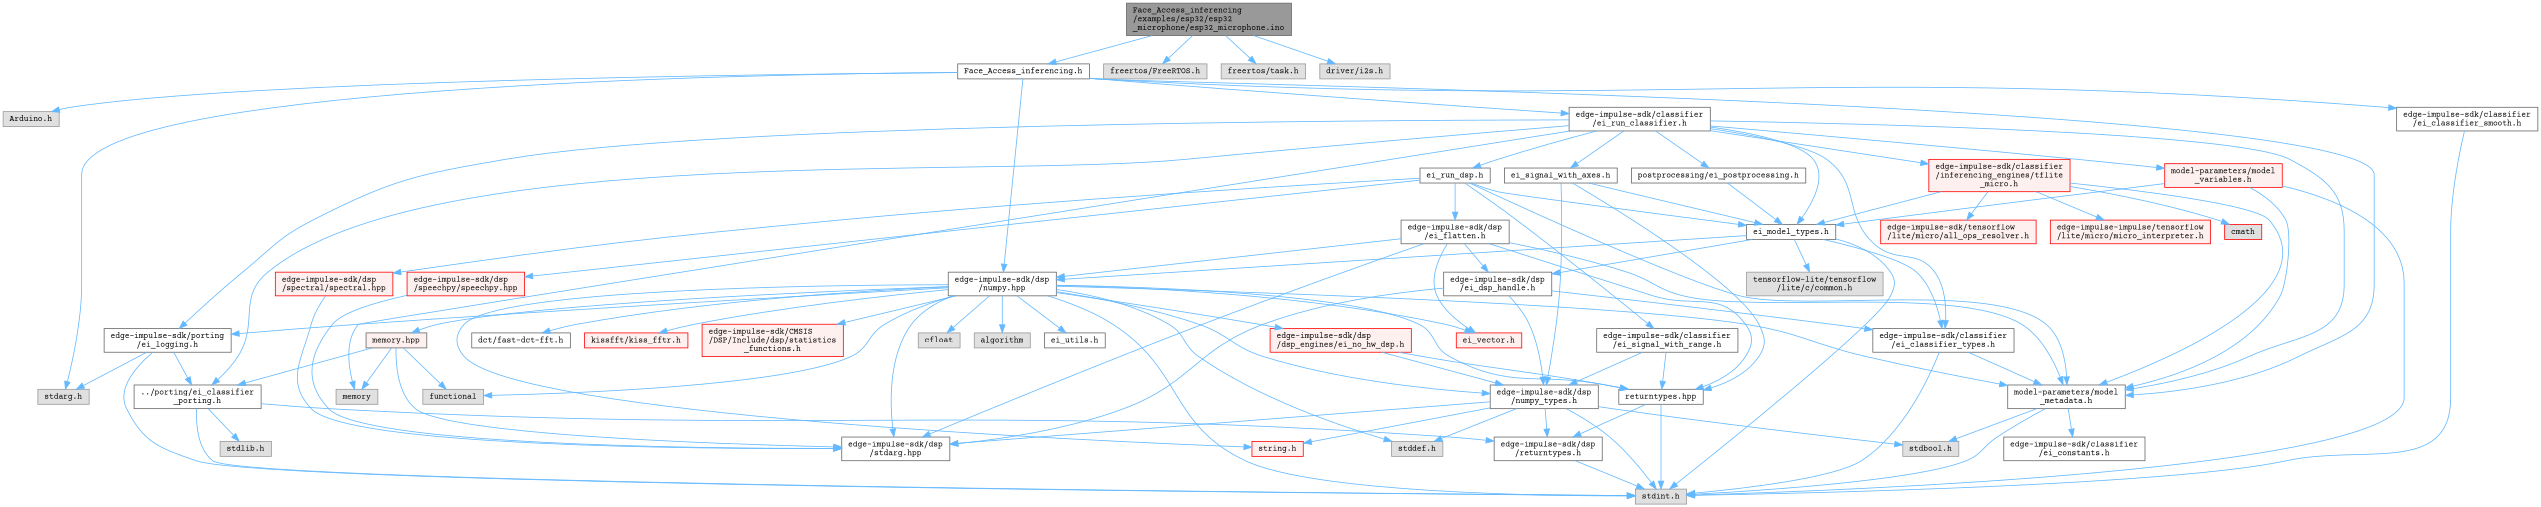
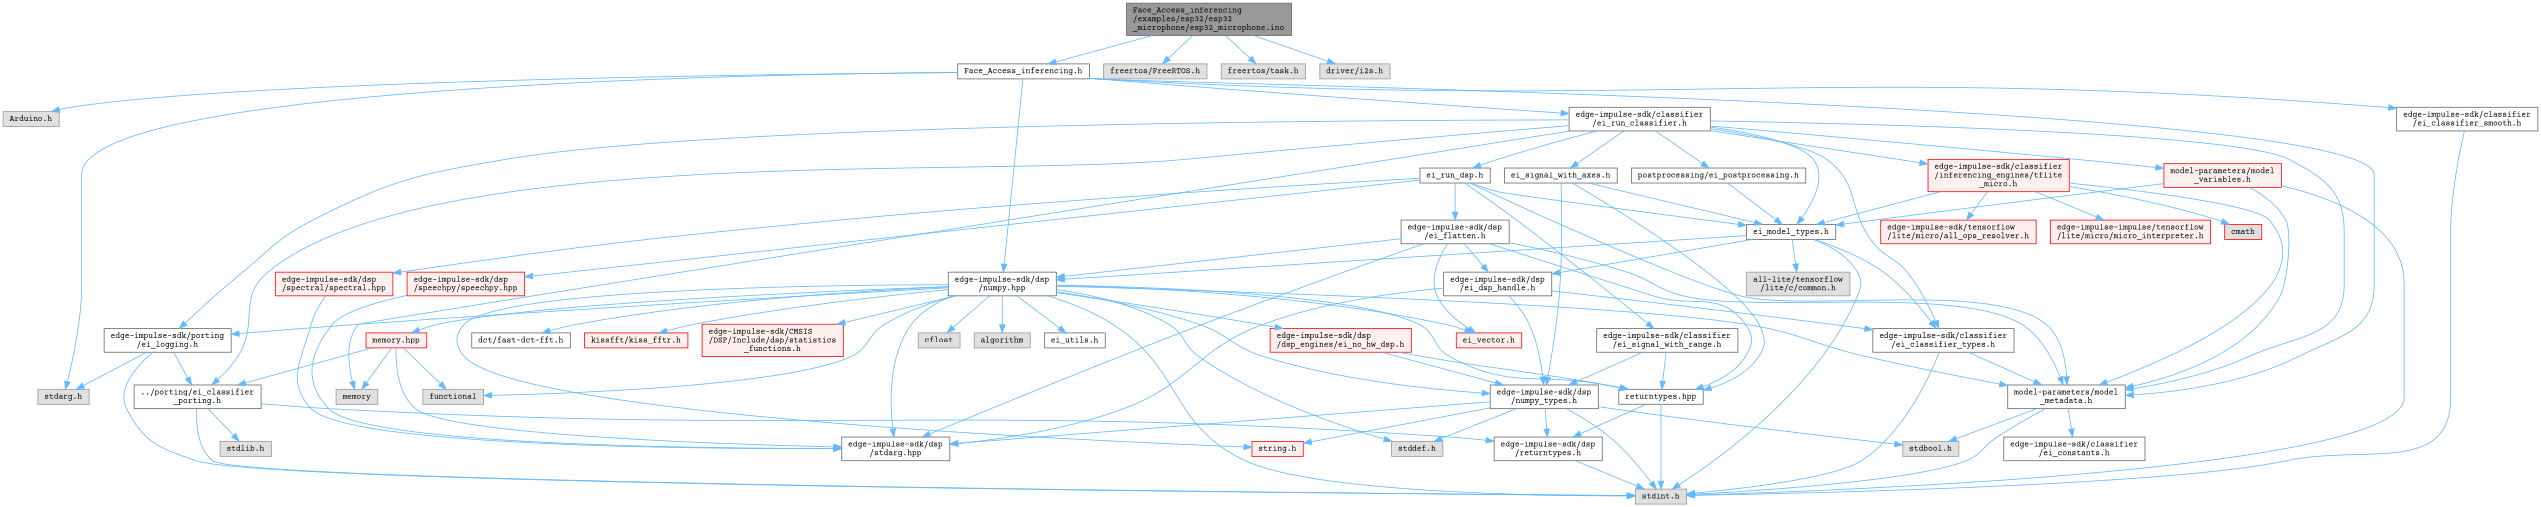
(1815, 284) -> (1798, 284)
(396, 340) -> (396, 340)
